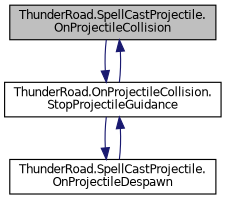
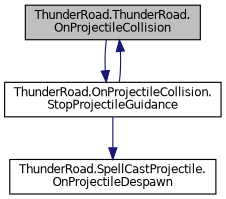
(113, 22) -> (113, 22)
(121, 144) -> none
